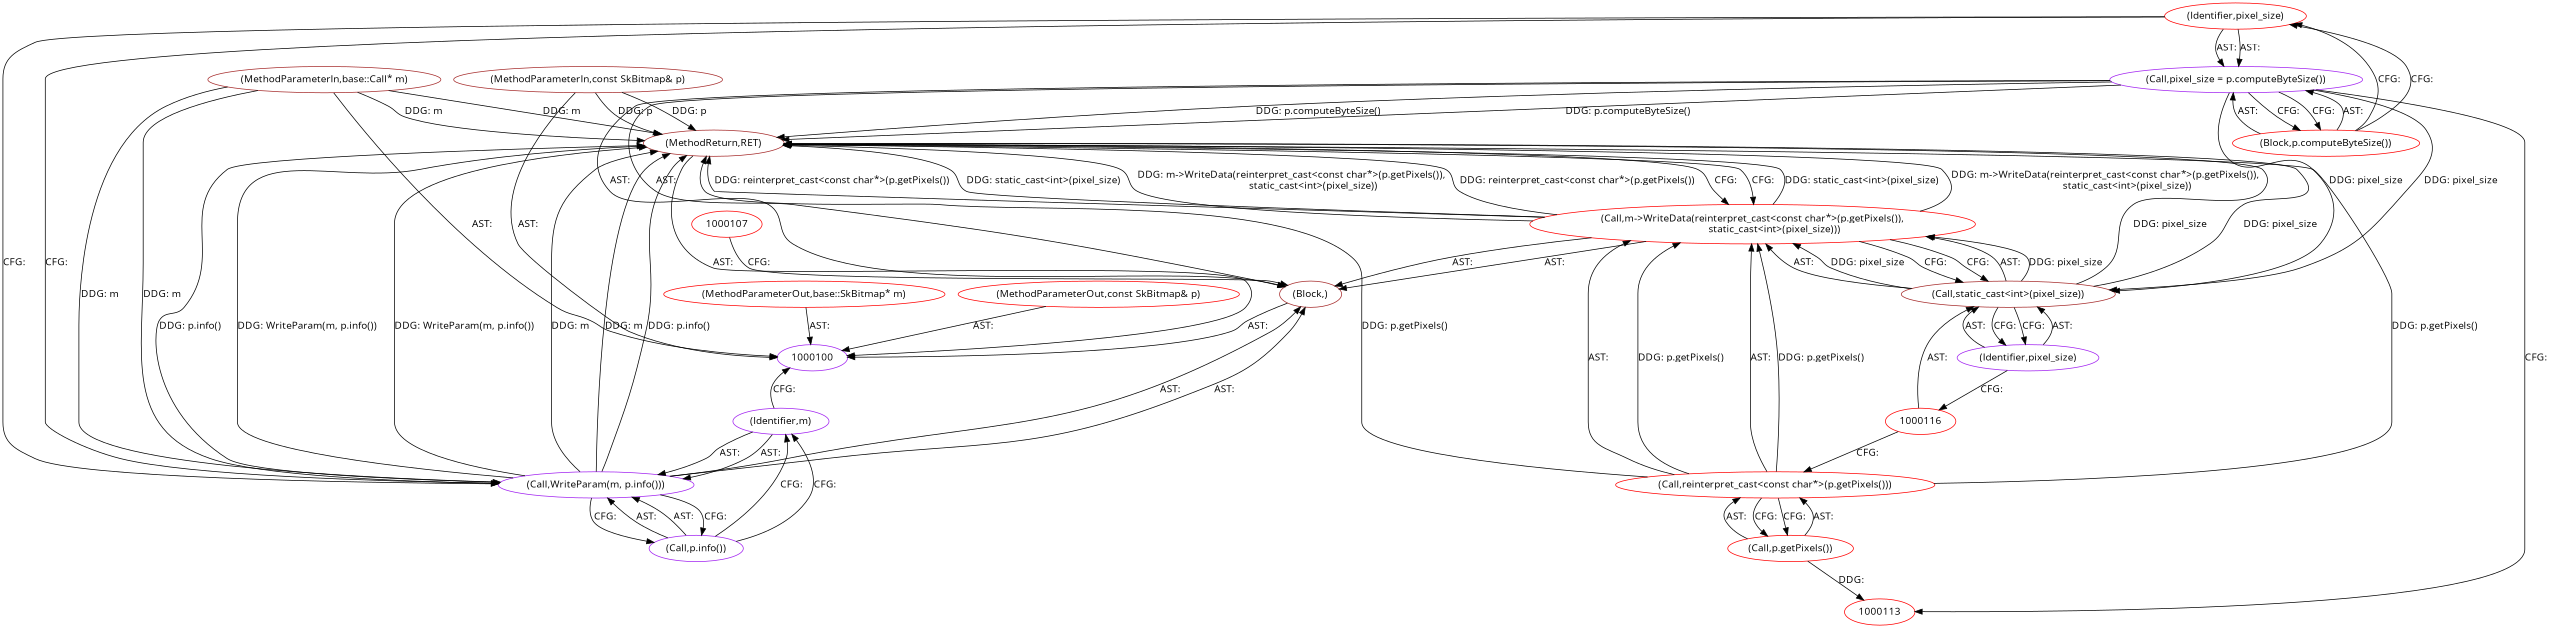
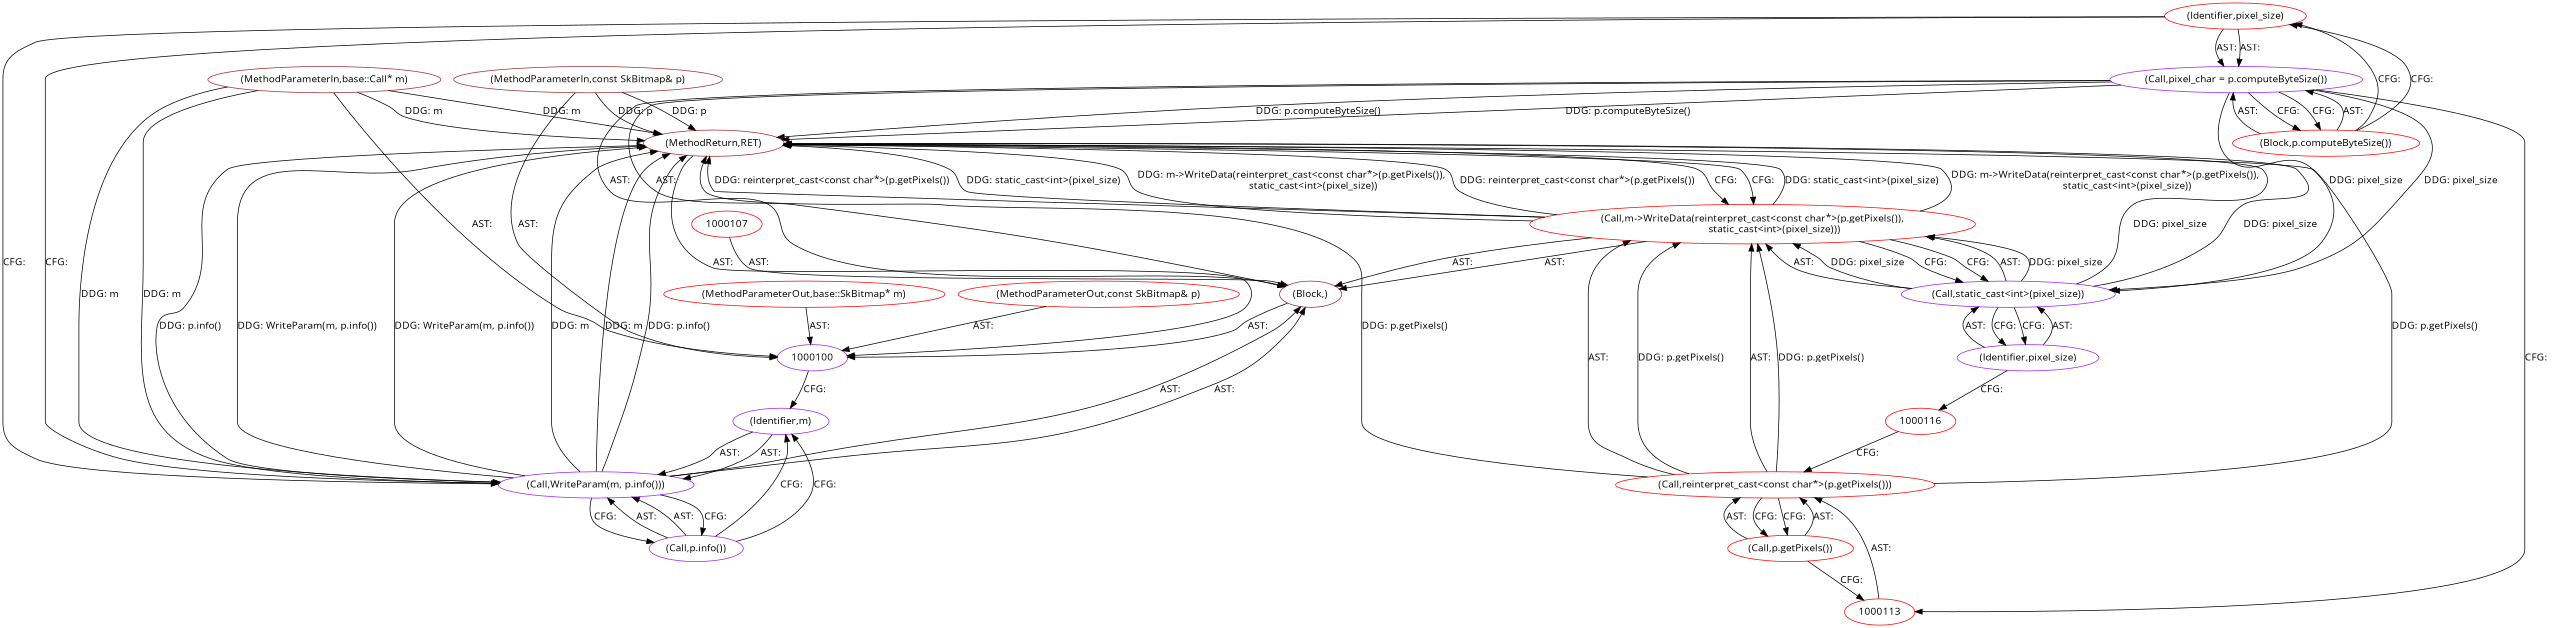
(2236, 80) -> (2236, 80)
(761, 262) -> (761, 262)
(2008, 294) -> (2008, 294)
(1925, 350) -> none
(771, 388) -> (802, 387)
none -> (1863, 541)
(1853, 580) -> (1853, 580)
